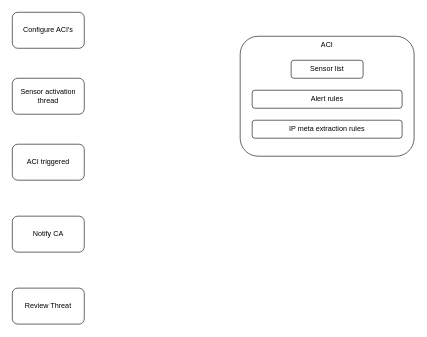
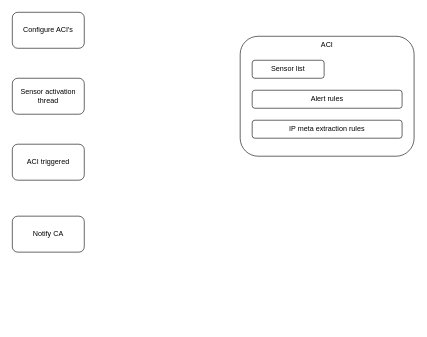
(327, 69) -> (288, 69)
(48, 306) -> none
